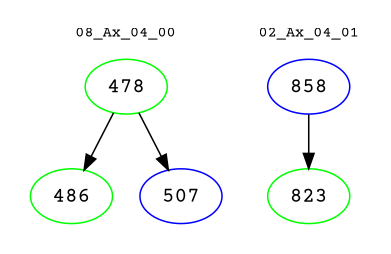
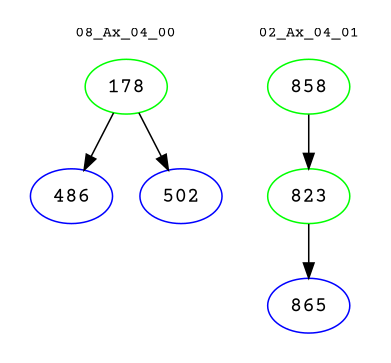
(126, 87) -> (126, 87)
(309, 87) -> (309, 87)
(71, 196) -> (71, 196)
(181, 196) -> (181, 196)
none -> (309, 306)
